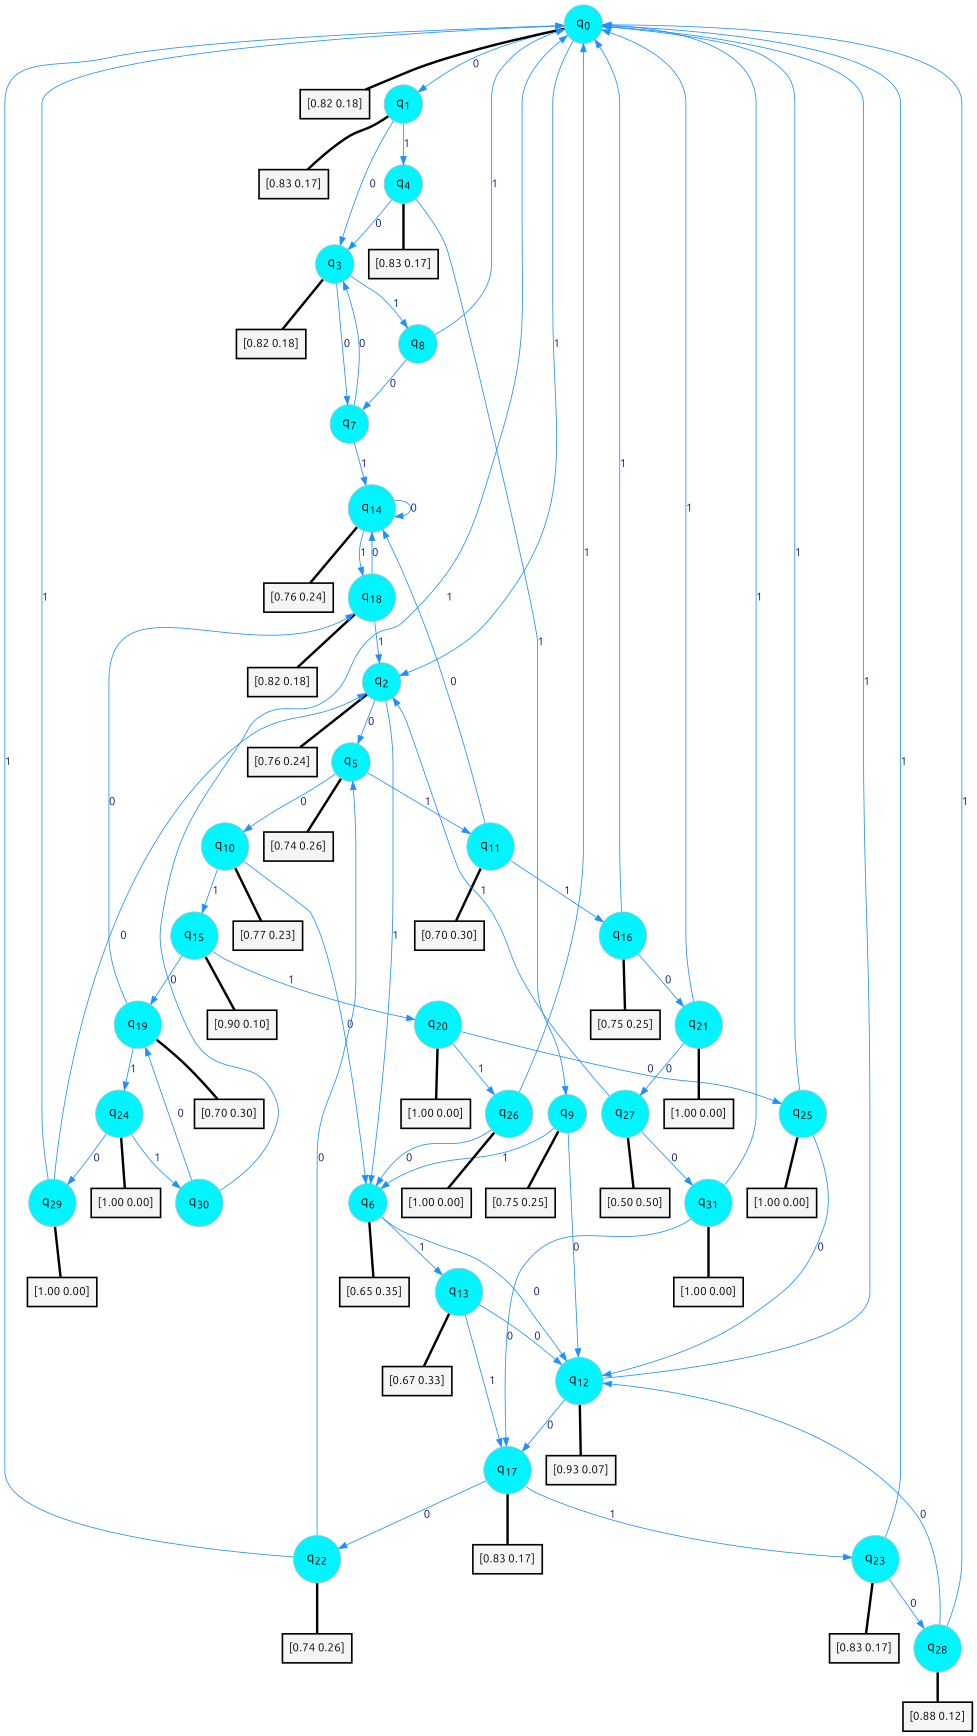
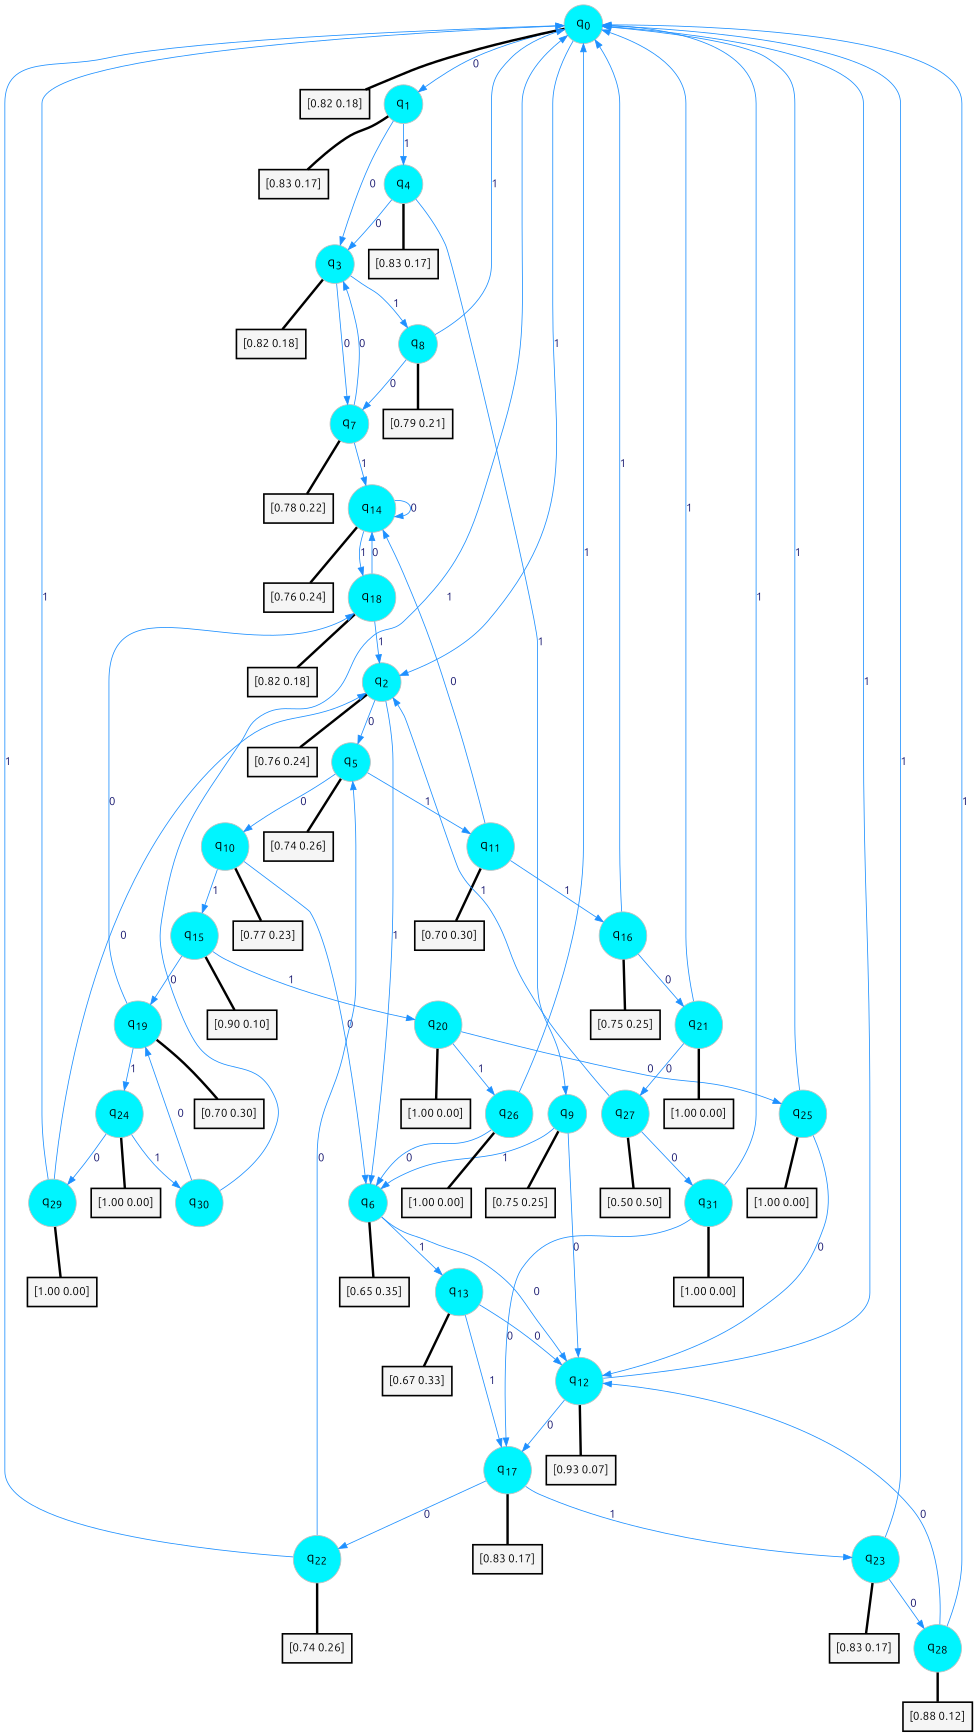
none -> (418, 424)
none -> (299, 509)
